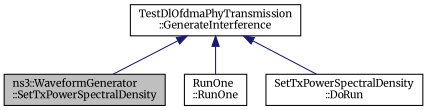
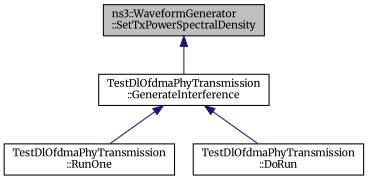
(145, 58) -> (184, 60)
(216, 90) -> (89, 159)
(344, 90) -> (278, 159)
